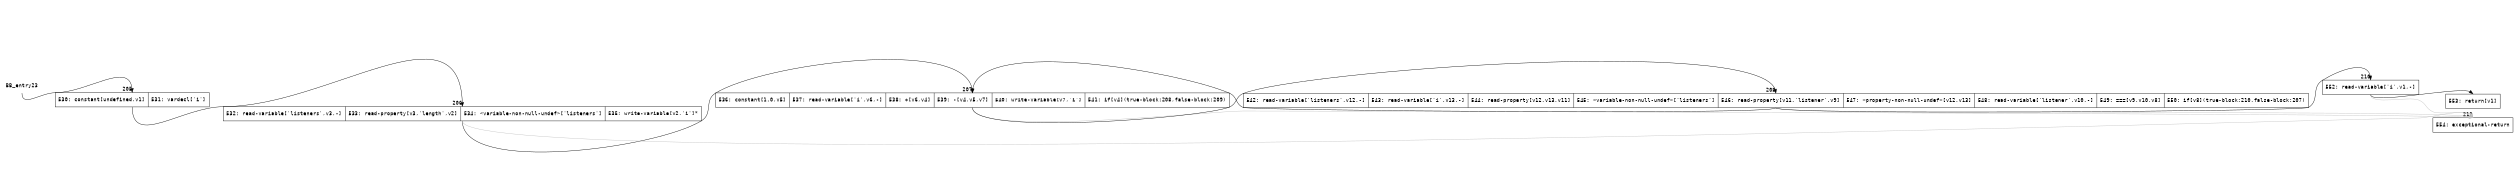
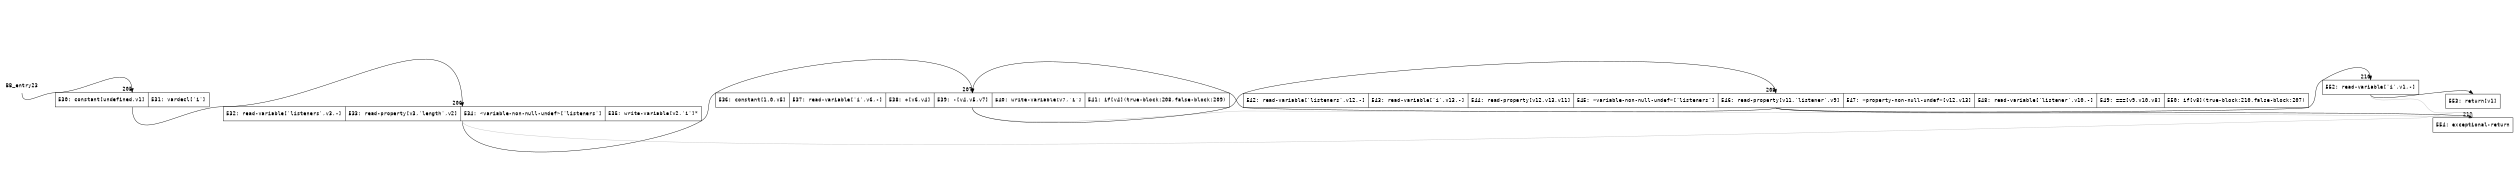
(2122, 113) -> (2122, 113)
